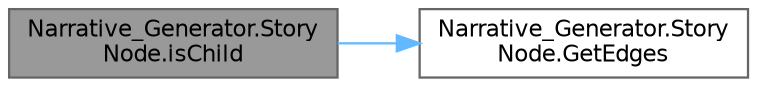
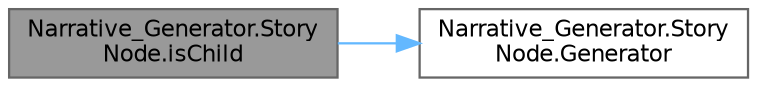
(584, 43) -> (584, 43)
